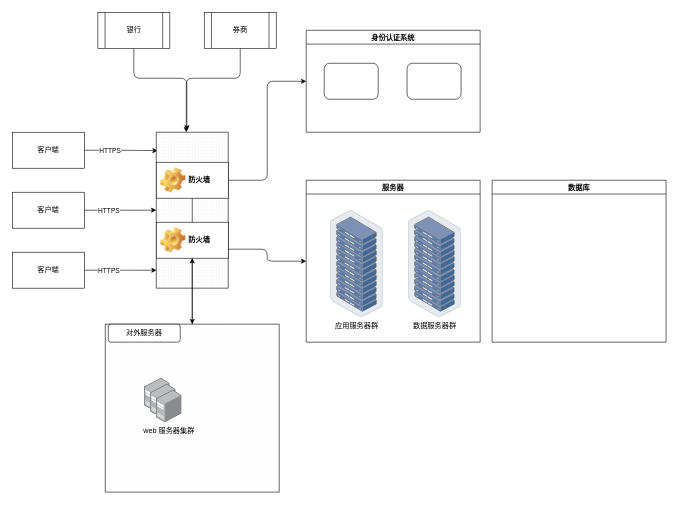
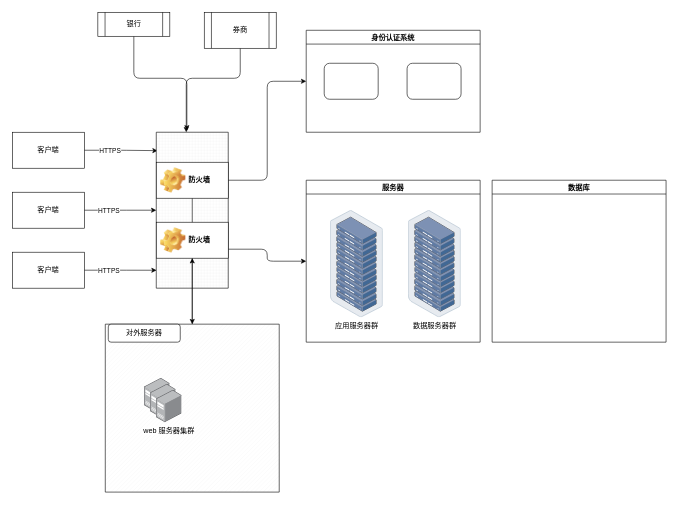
(134, 30) -> (134, 24)
